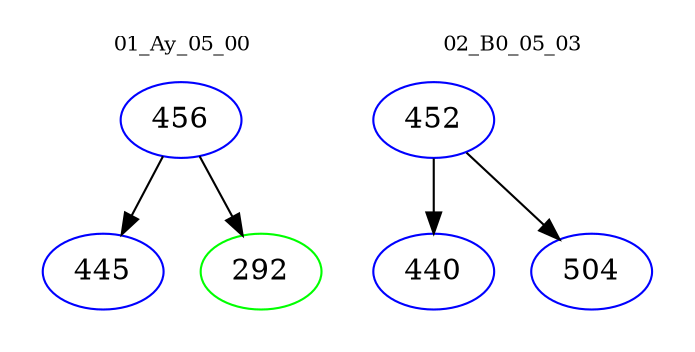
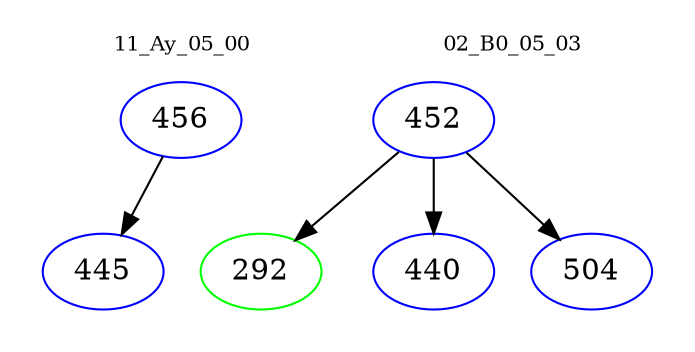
(182, 45) -> (182, 45)
(216, 186) -> (371, 176)
